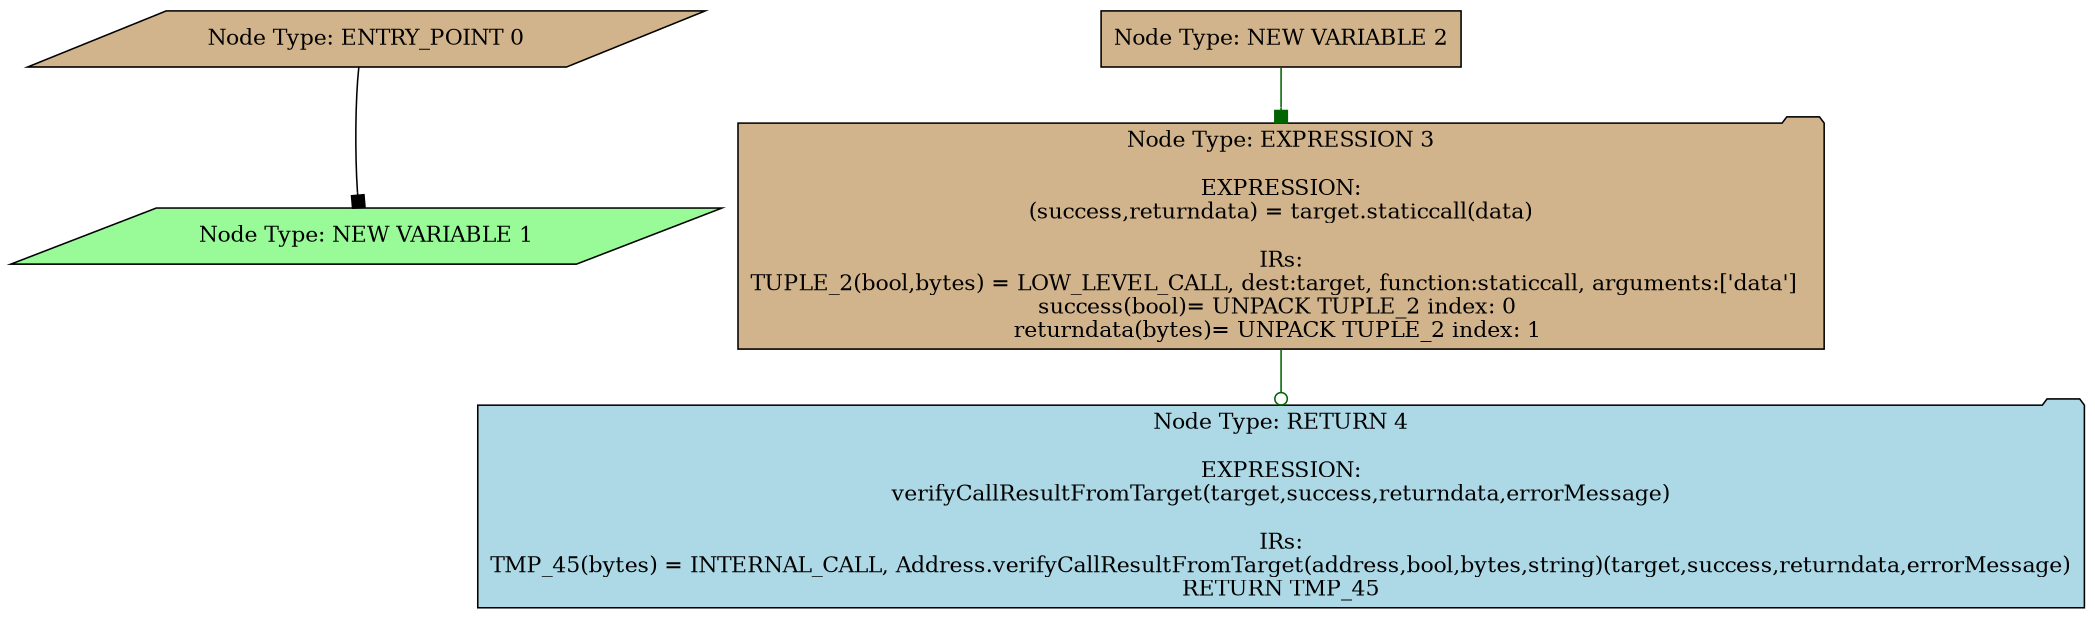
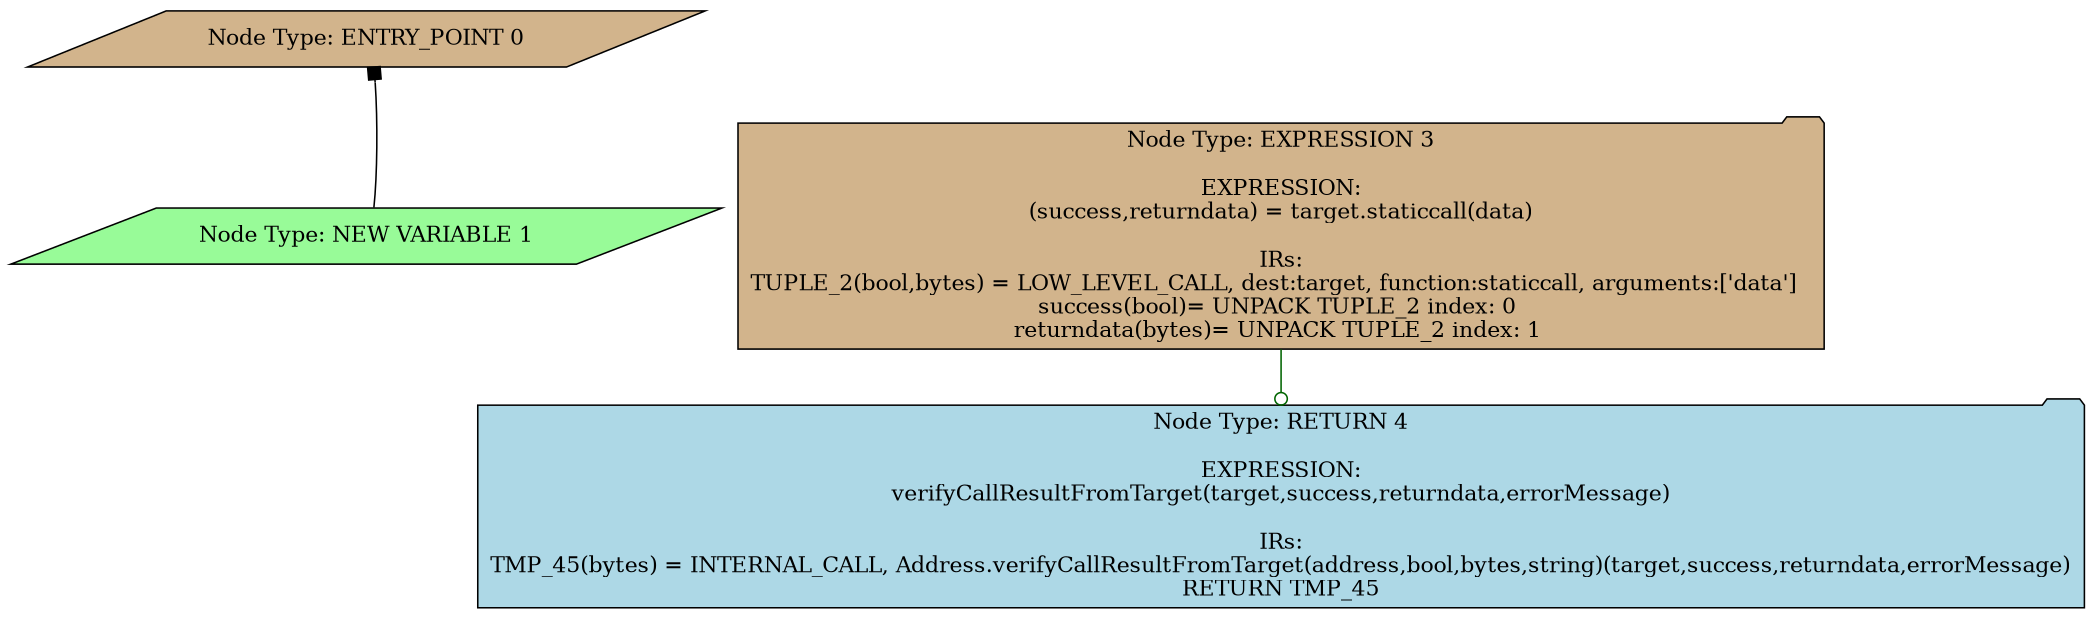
(1281, 39) -> none
(356, 129) -> (377, 145)
